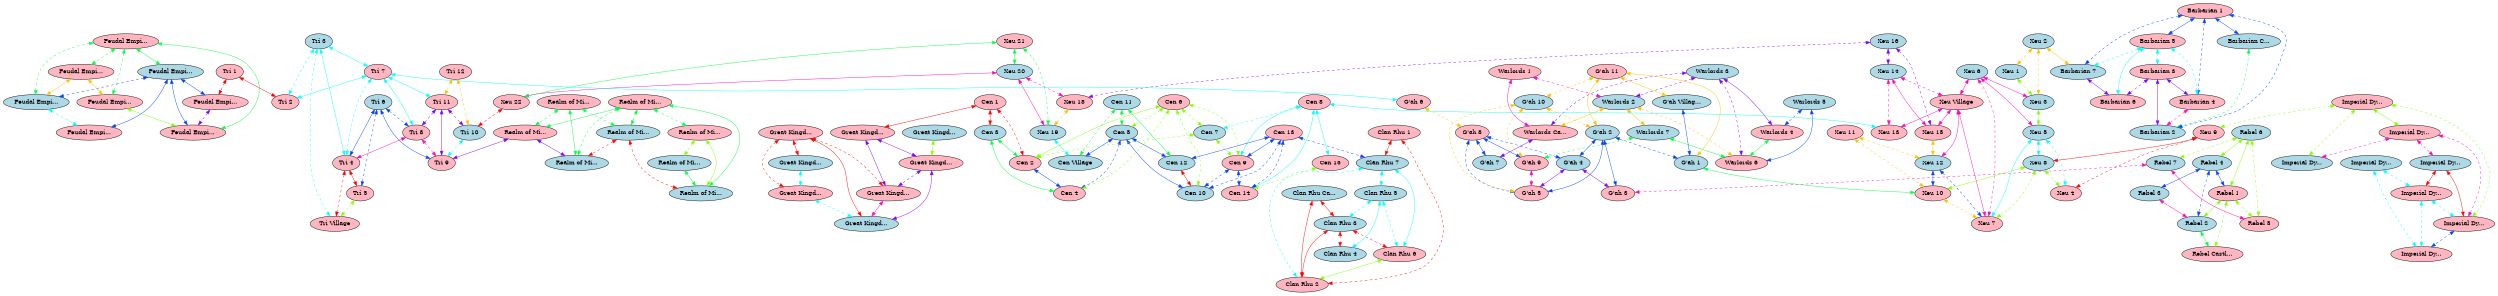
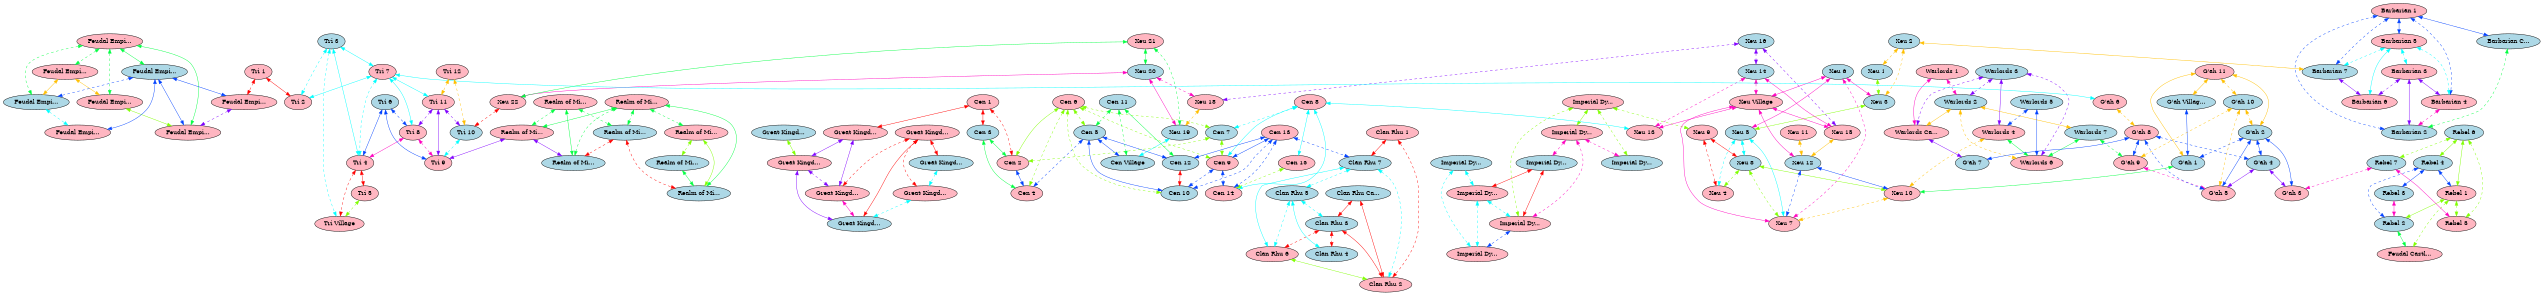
(369, 148) -> none
(1889, 163) -> (1945, 160)
(2212, 254) -> (2410, 254)
